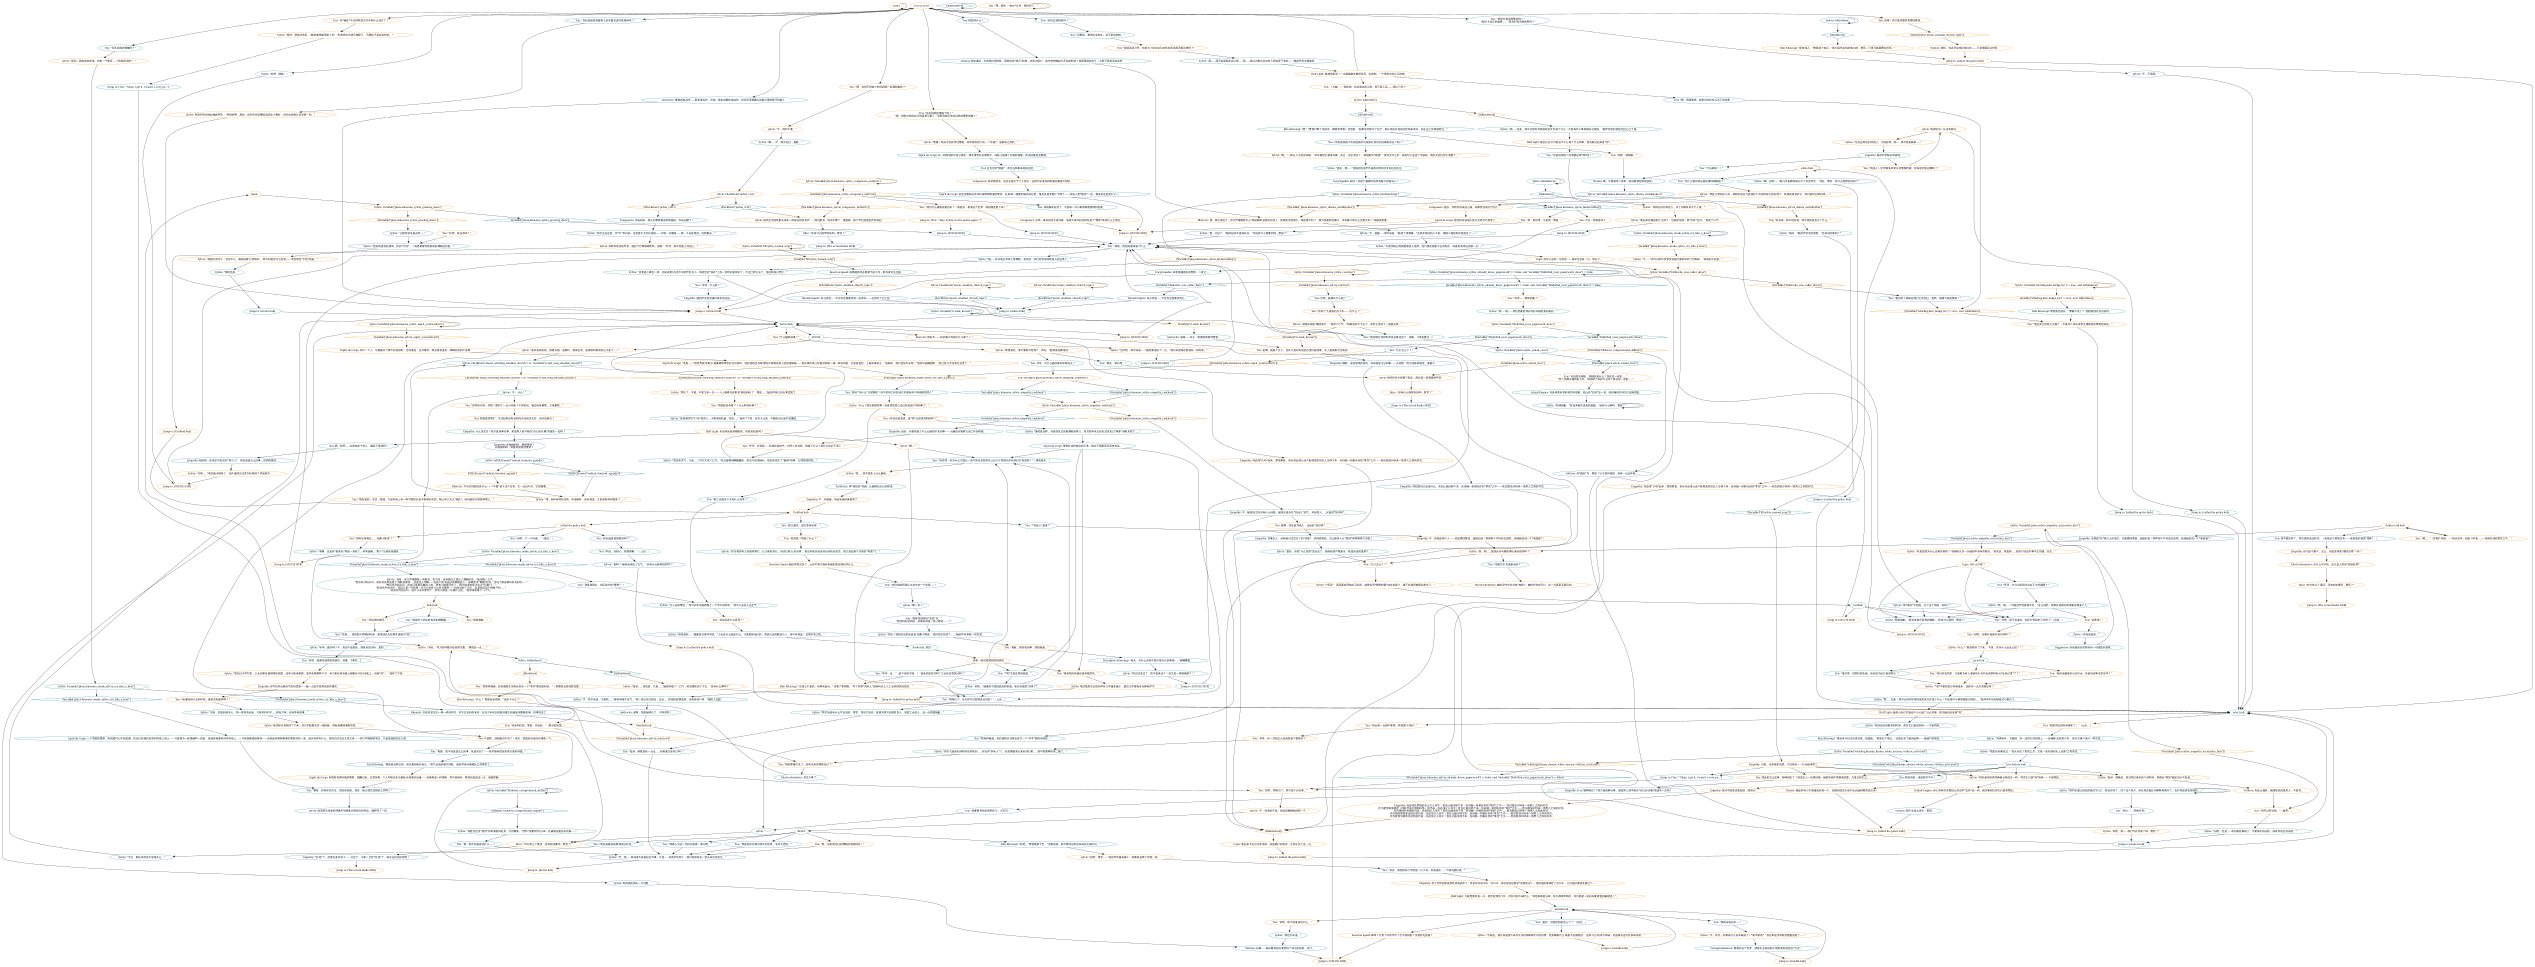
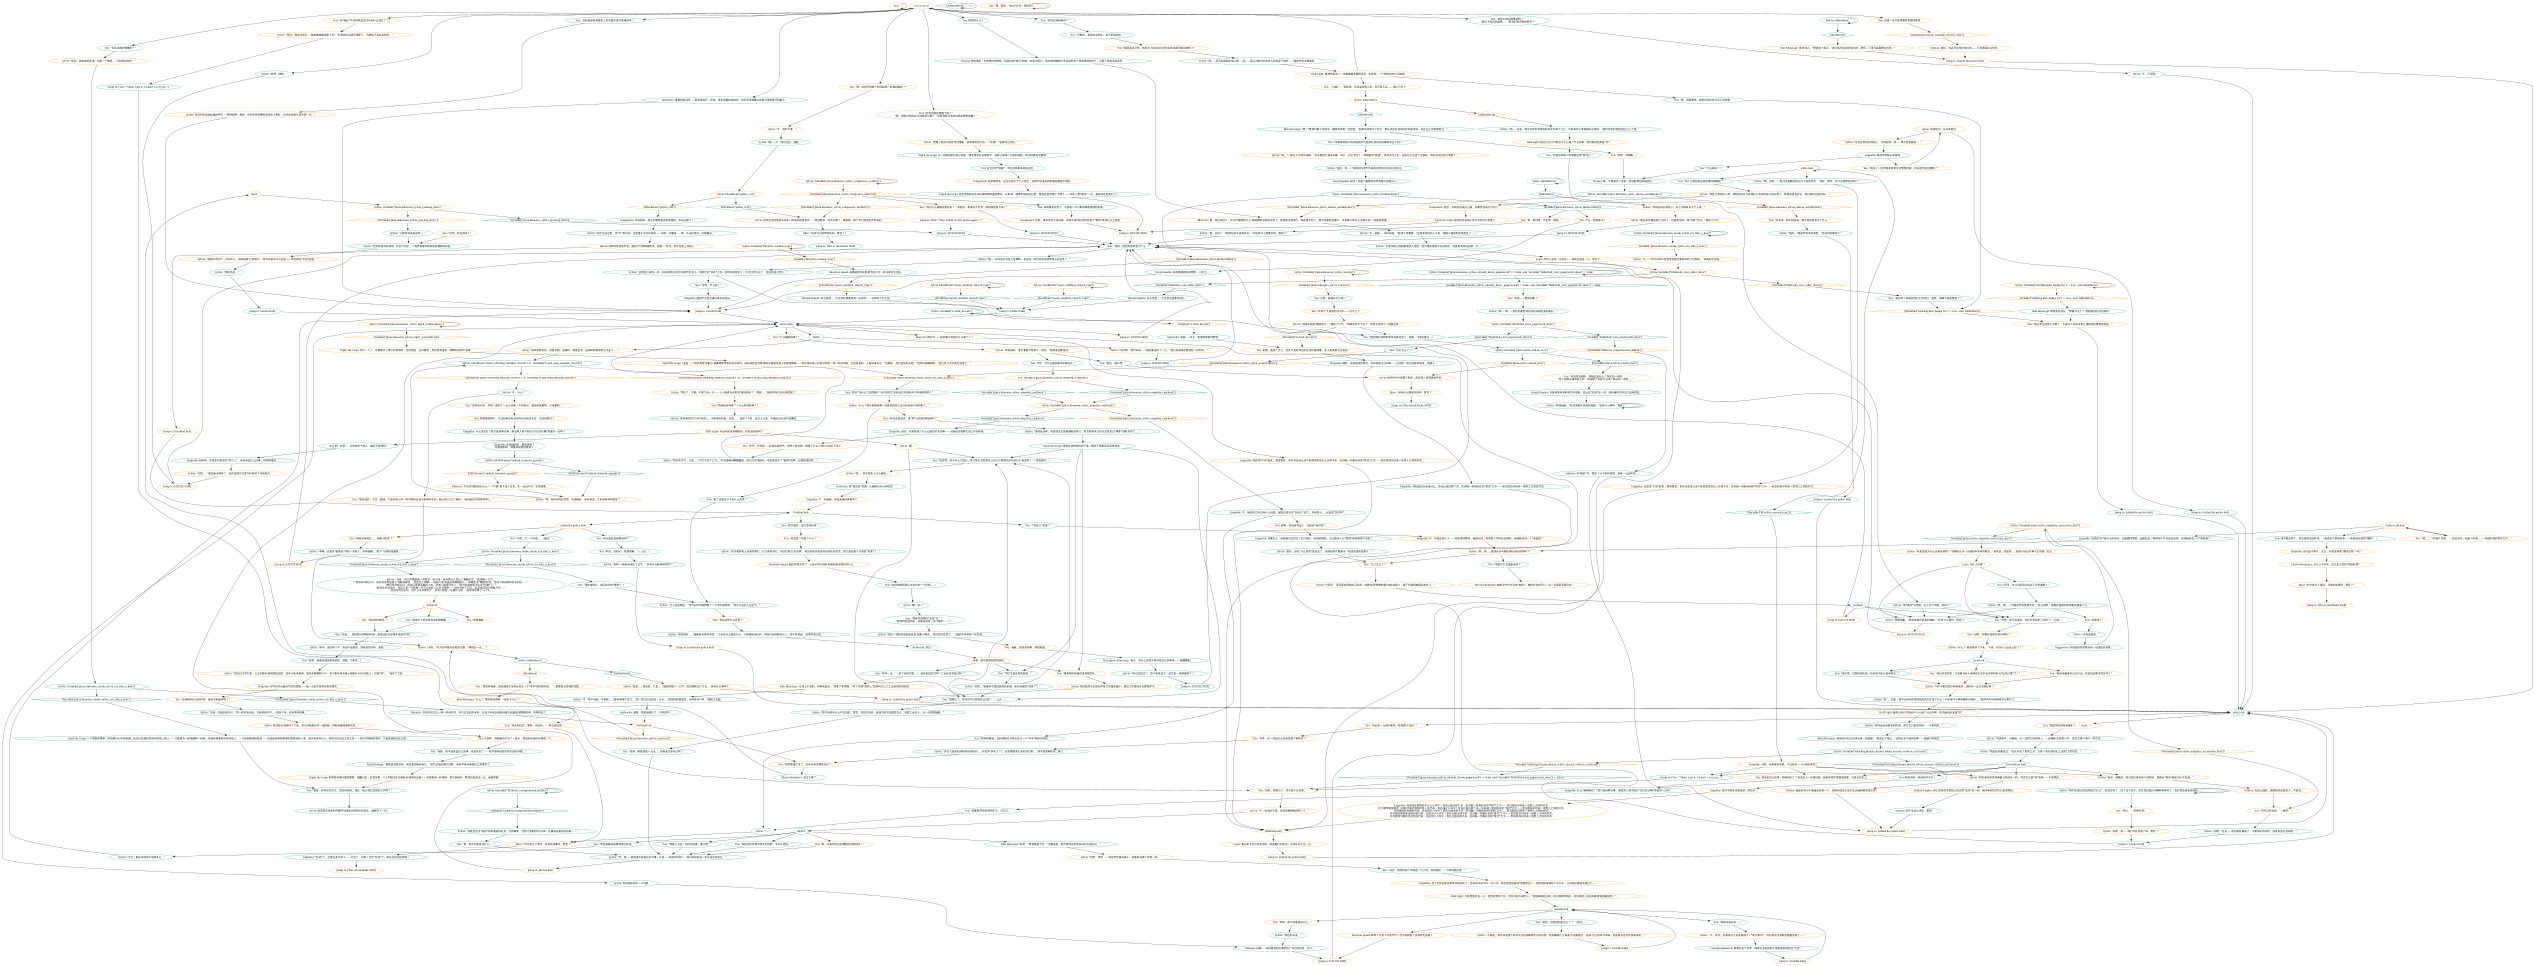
(896, 6) -> (896, 6)
(816, 337) -> (816, 337)
(2131, 811) -> (2131, 811)
